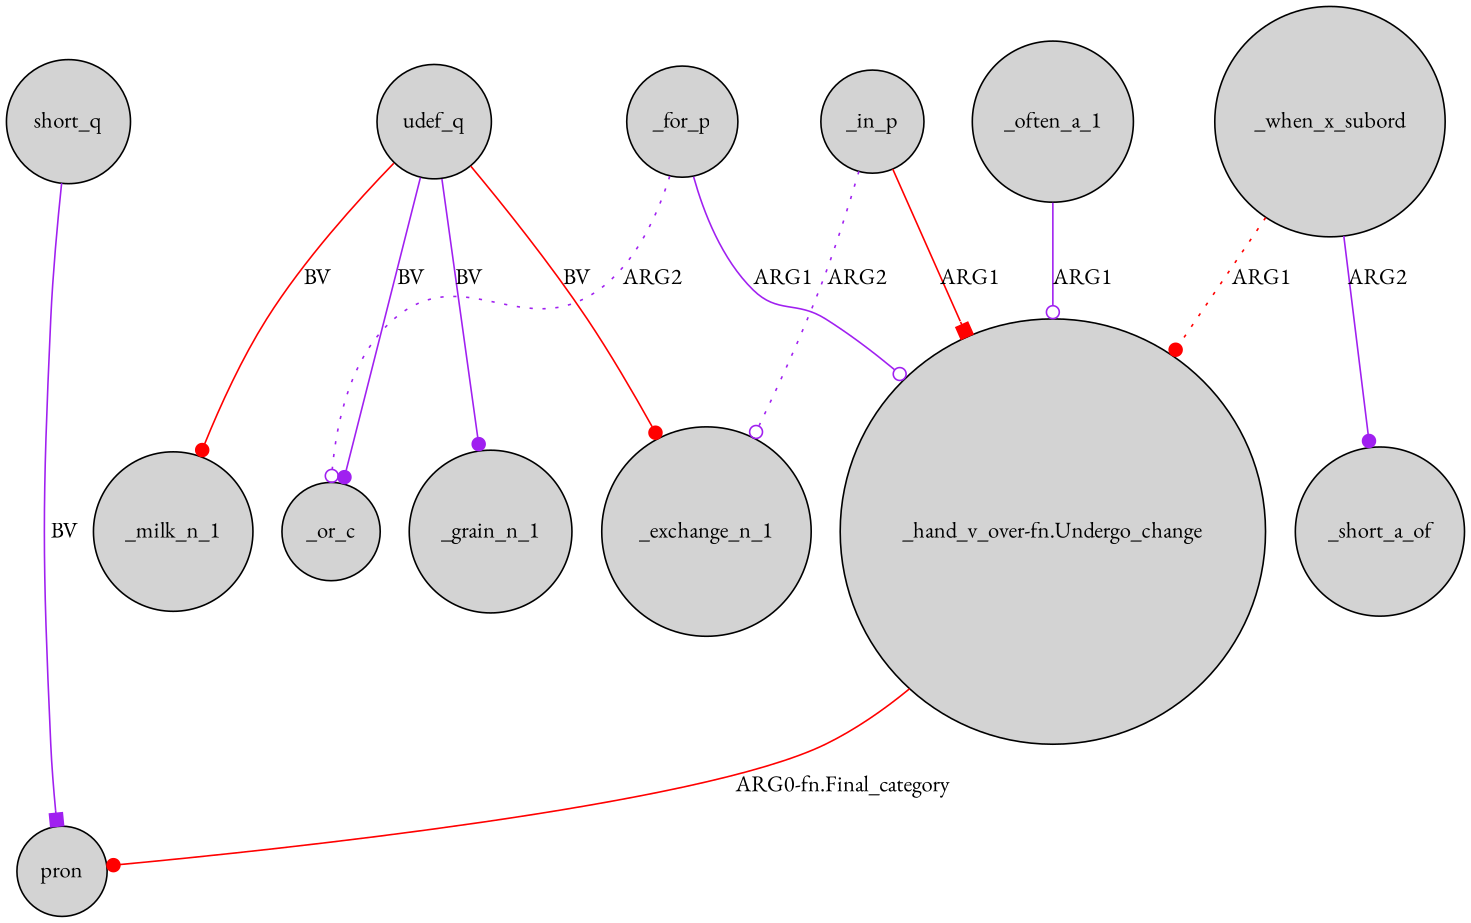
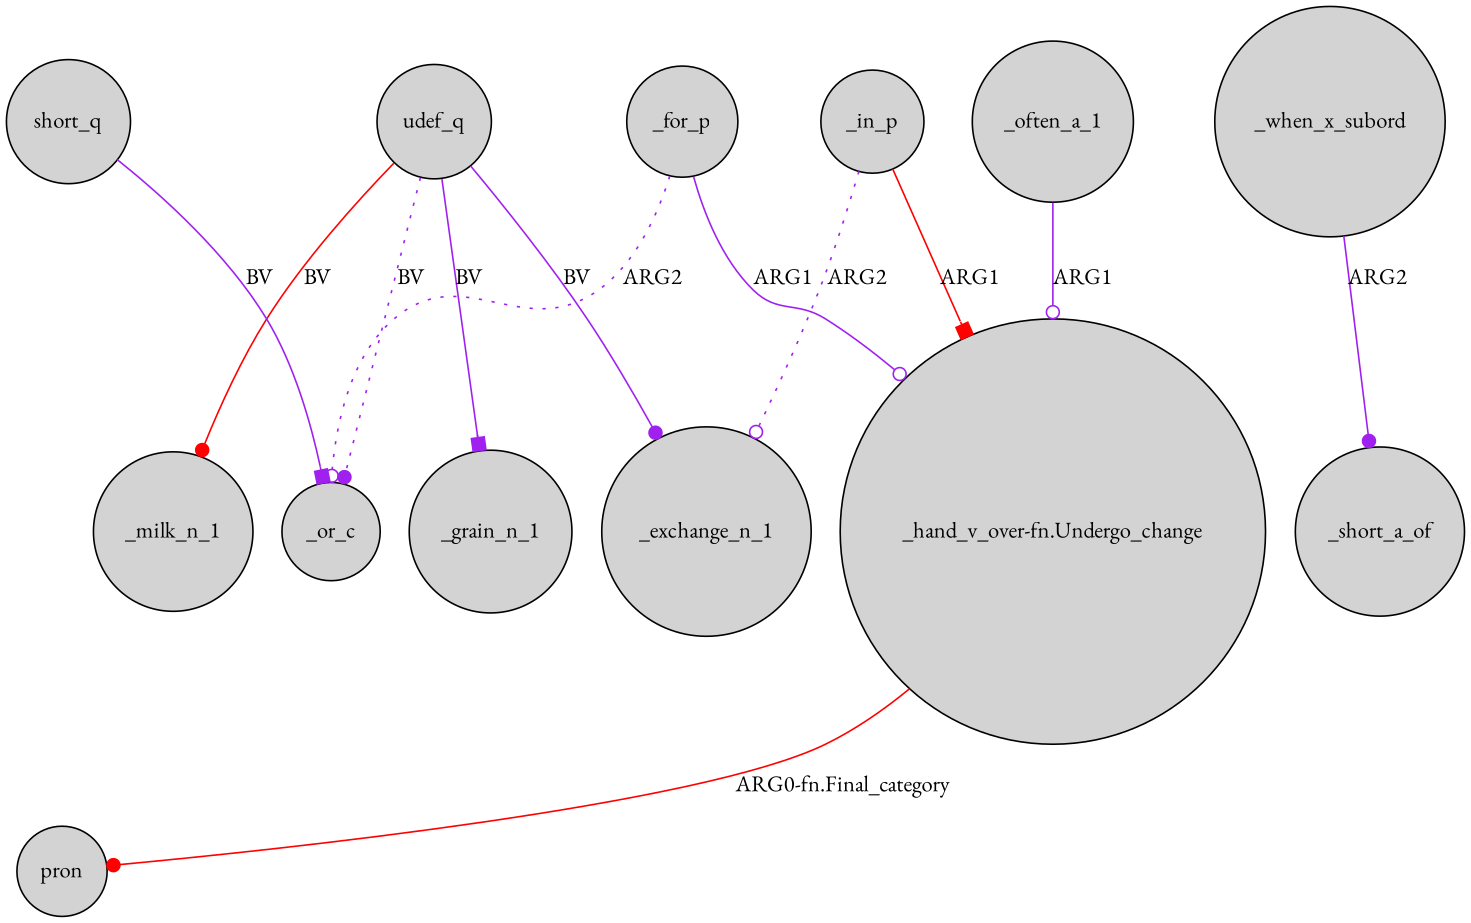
(1223, 281) -> none
(568, 292) -> (568, 292)
(460, 308) -> (460, 308)
(387, 310) -> (387, 310)
(45, 497) -> (250, 293)
